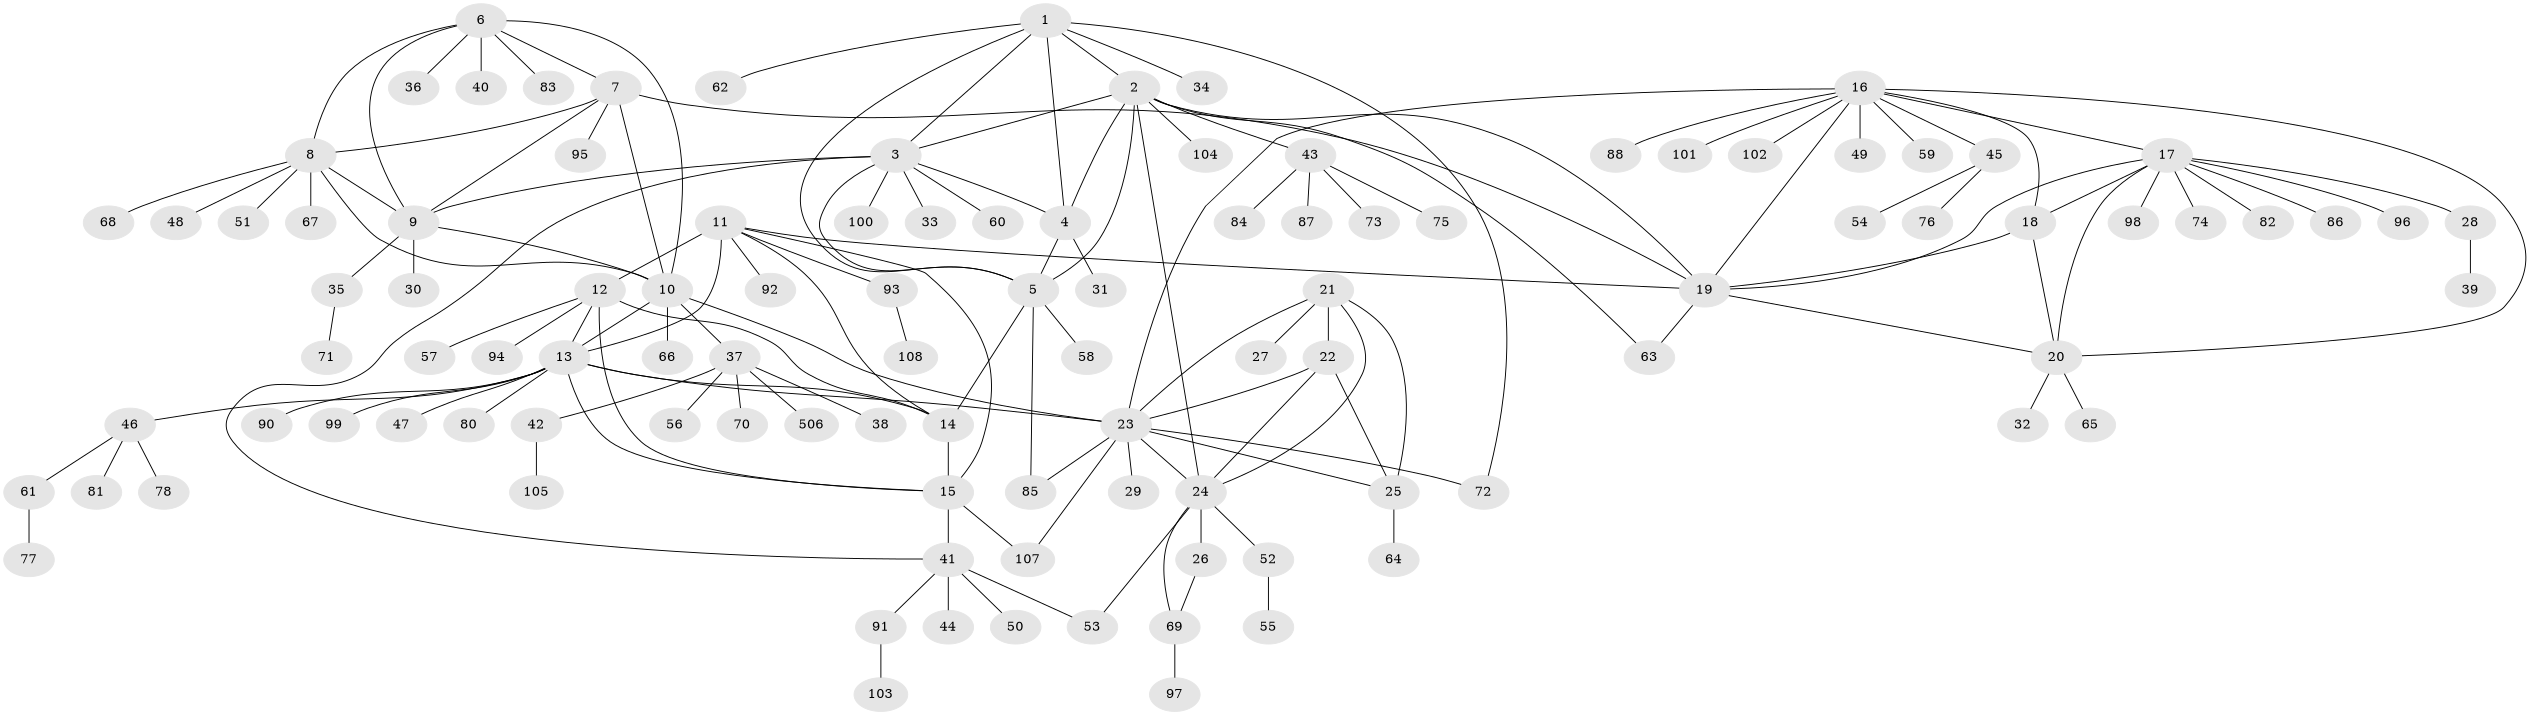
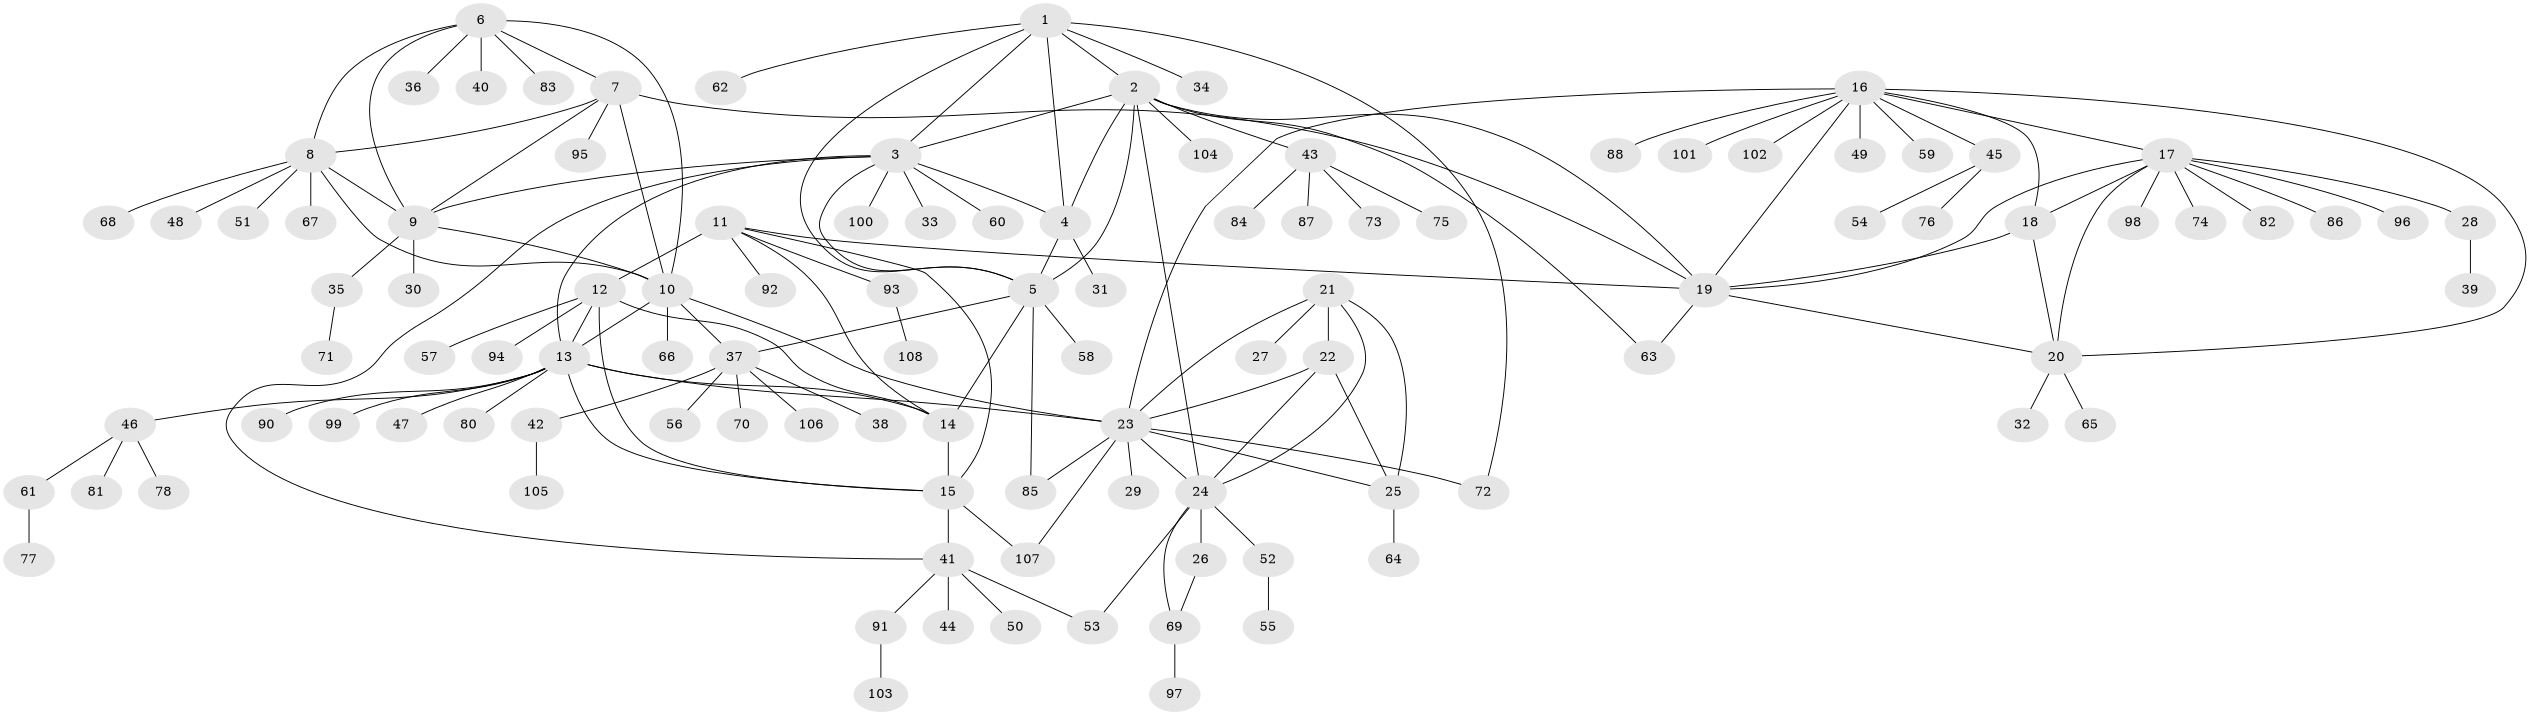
(697, 311) -> (670, 191)
none -> (884, 324)
(812, 425) -> (812, 425)
